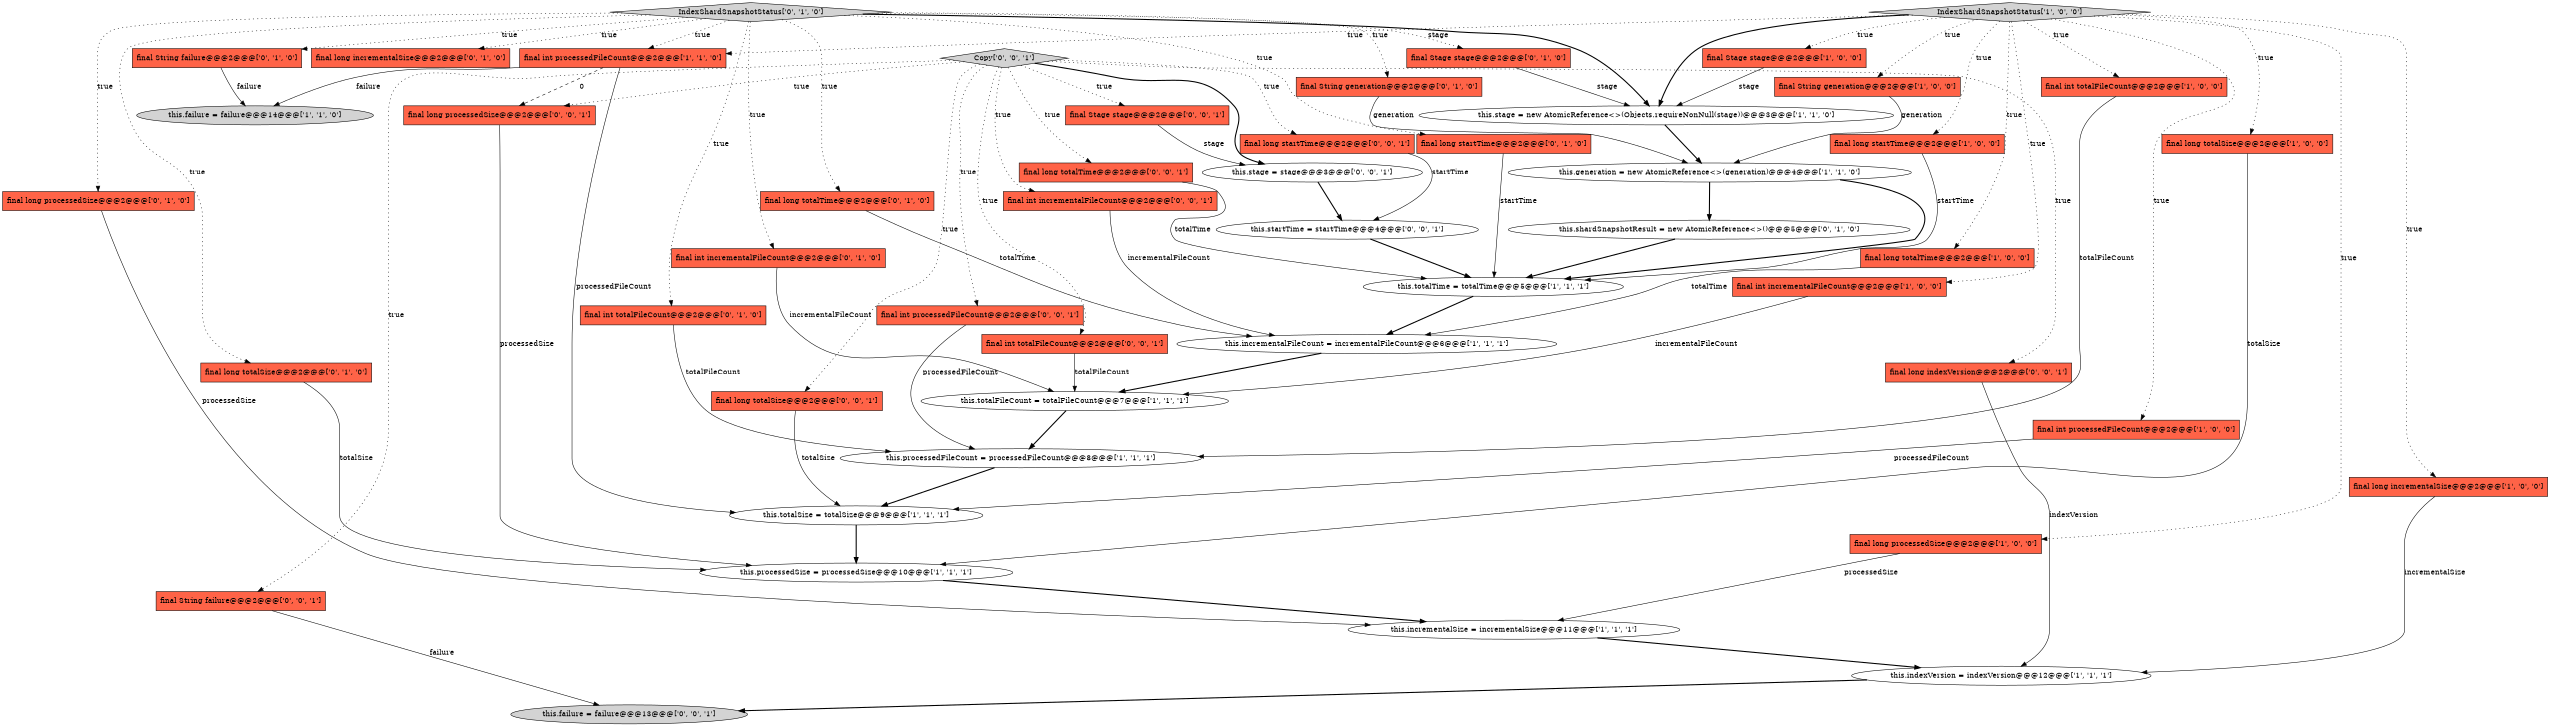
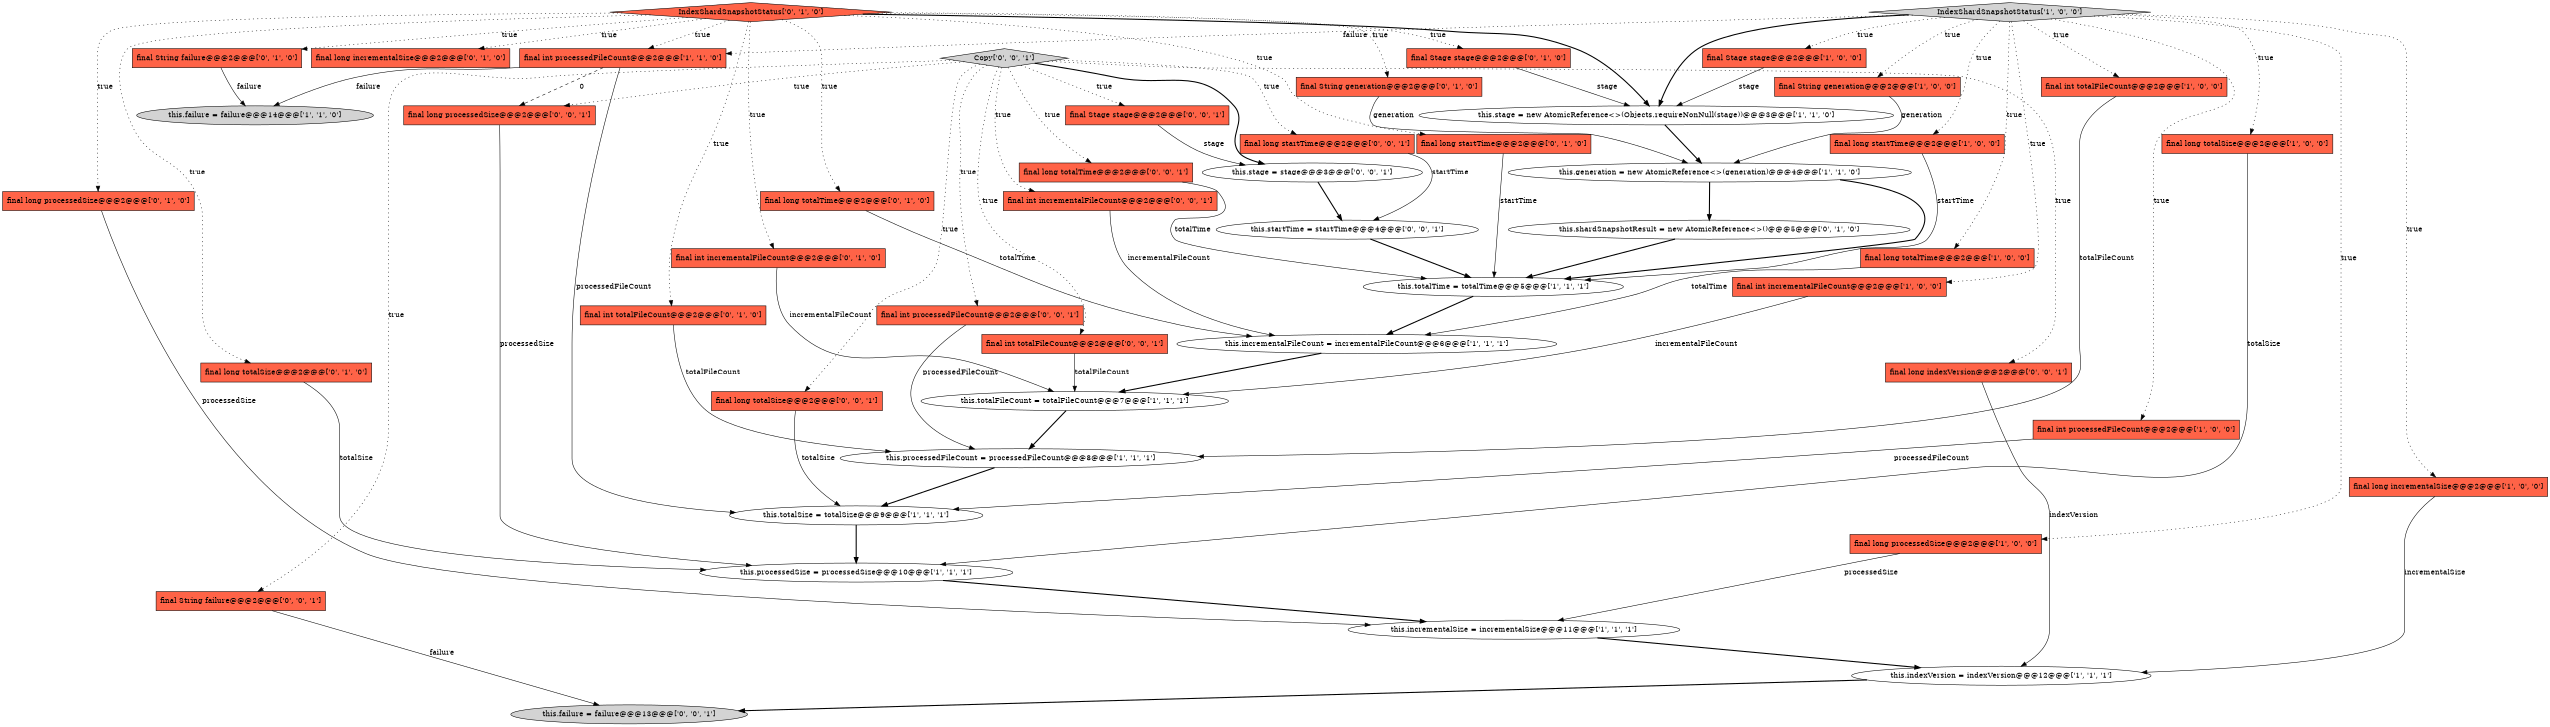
(751, 12) -> (751, 12)
(1355, 35) -> (1355, 35)
(1439, 35) -> (1439, 35)
